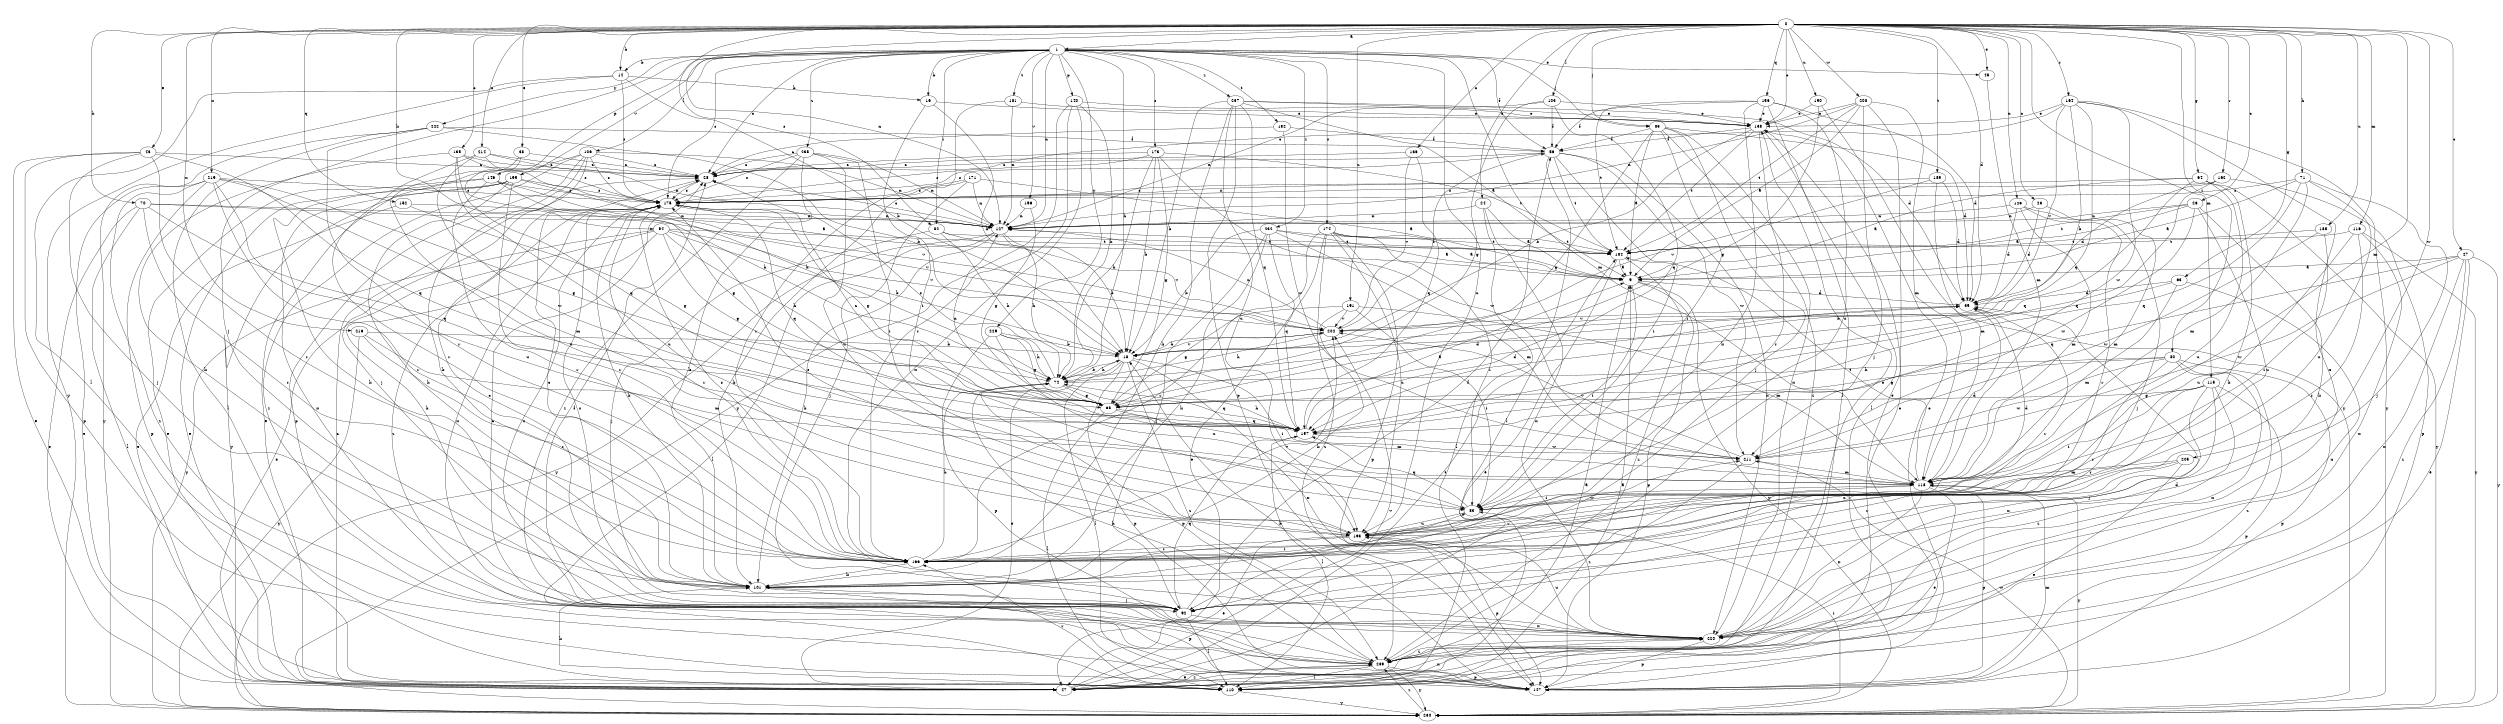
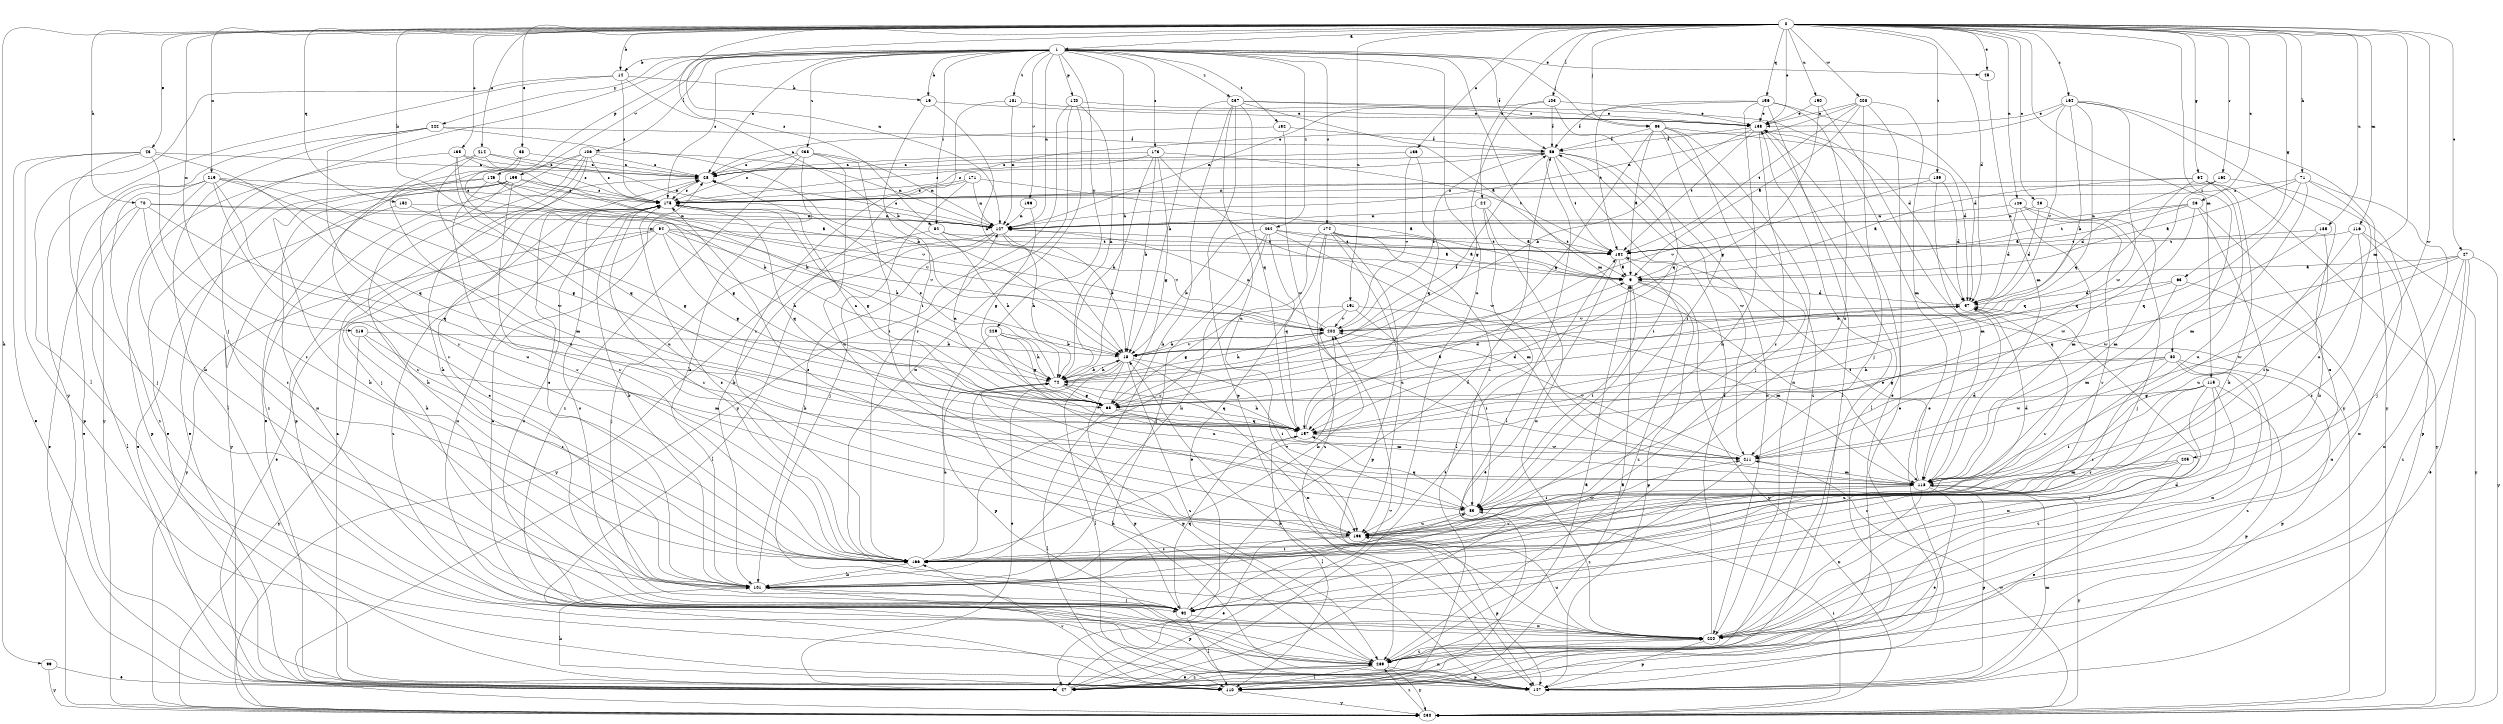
(1967, 306) -> (1967, 306)
none -> (1363, 325)
(592, 598) -> (1726, 363)
none -> (49, 665)
